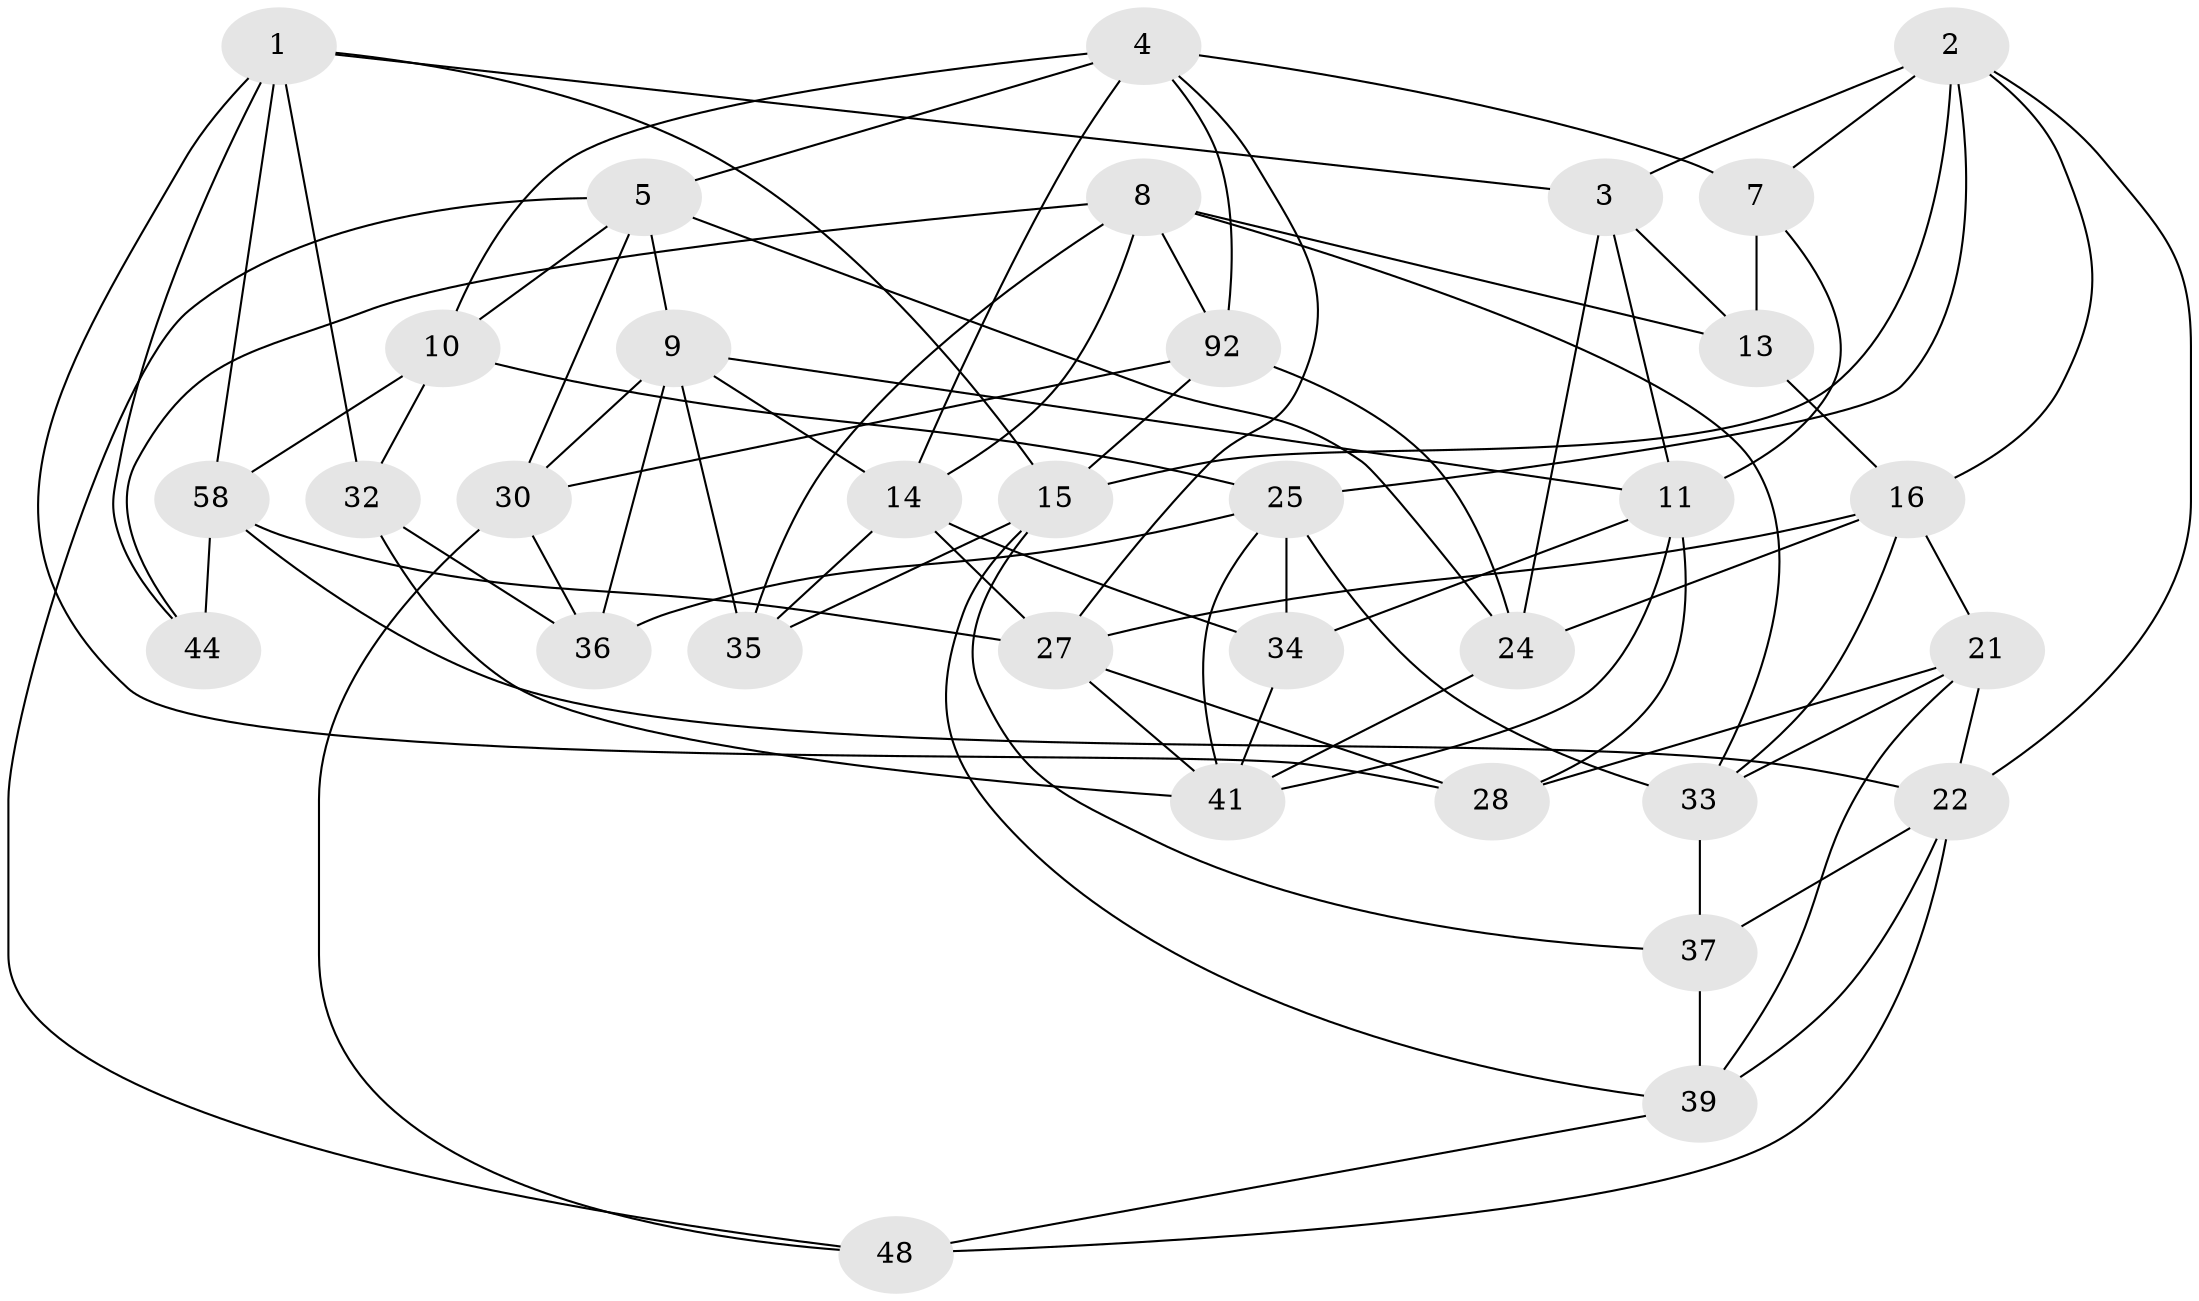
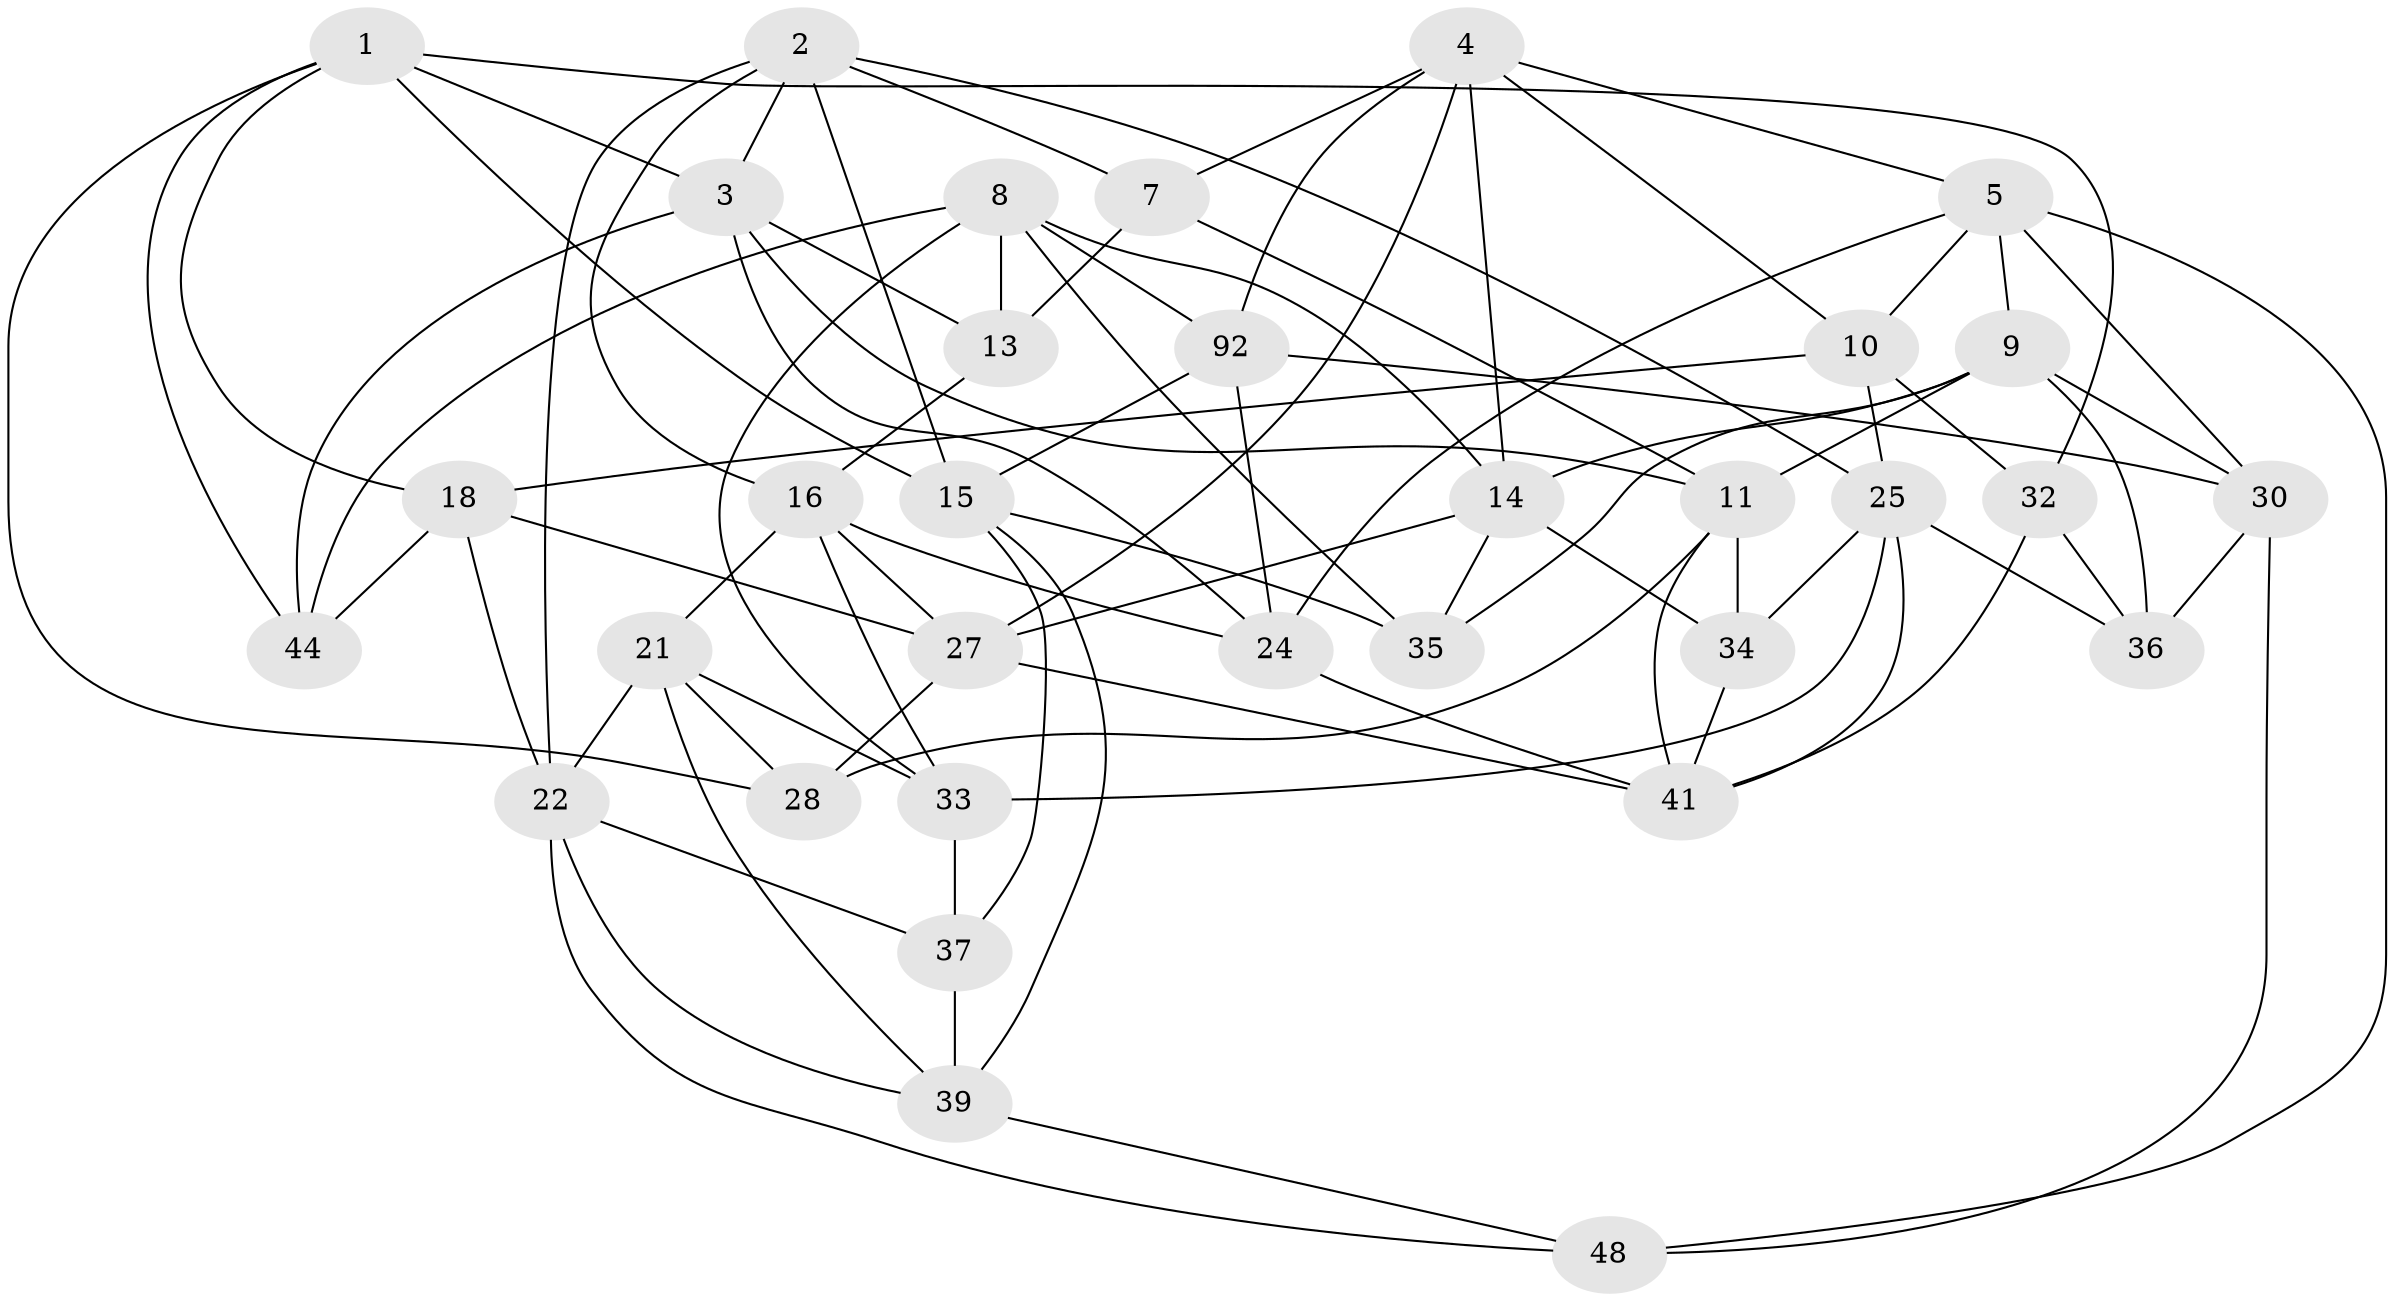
none -> (406, 346)
(212, 499) -> (460, 499)
